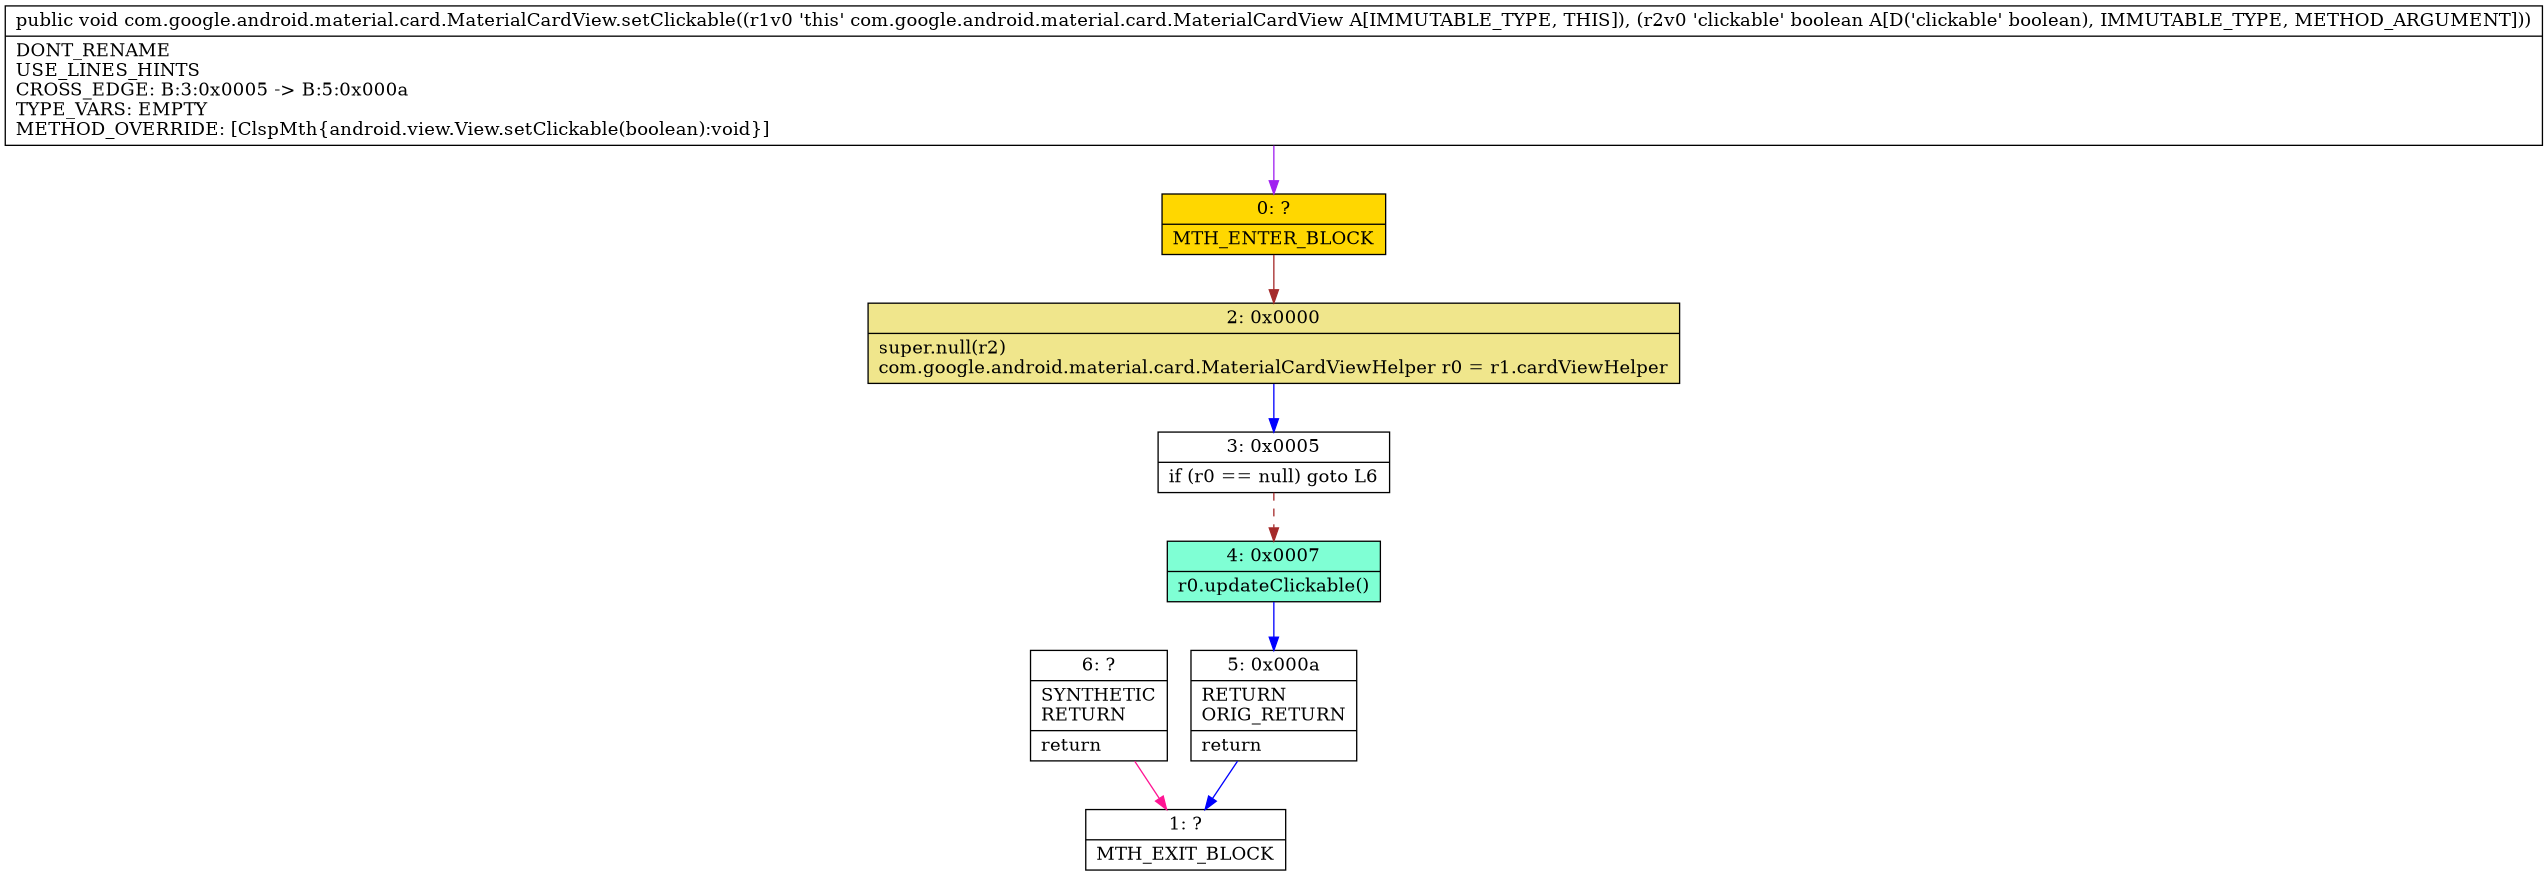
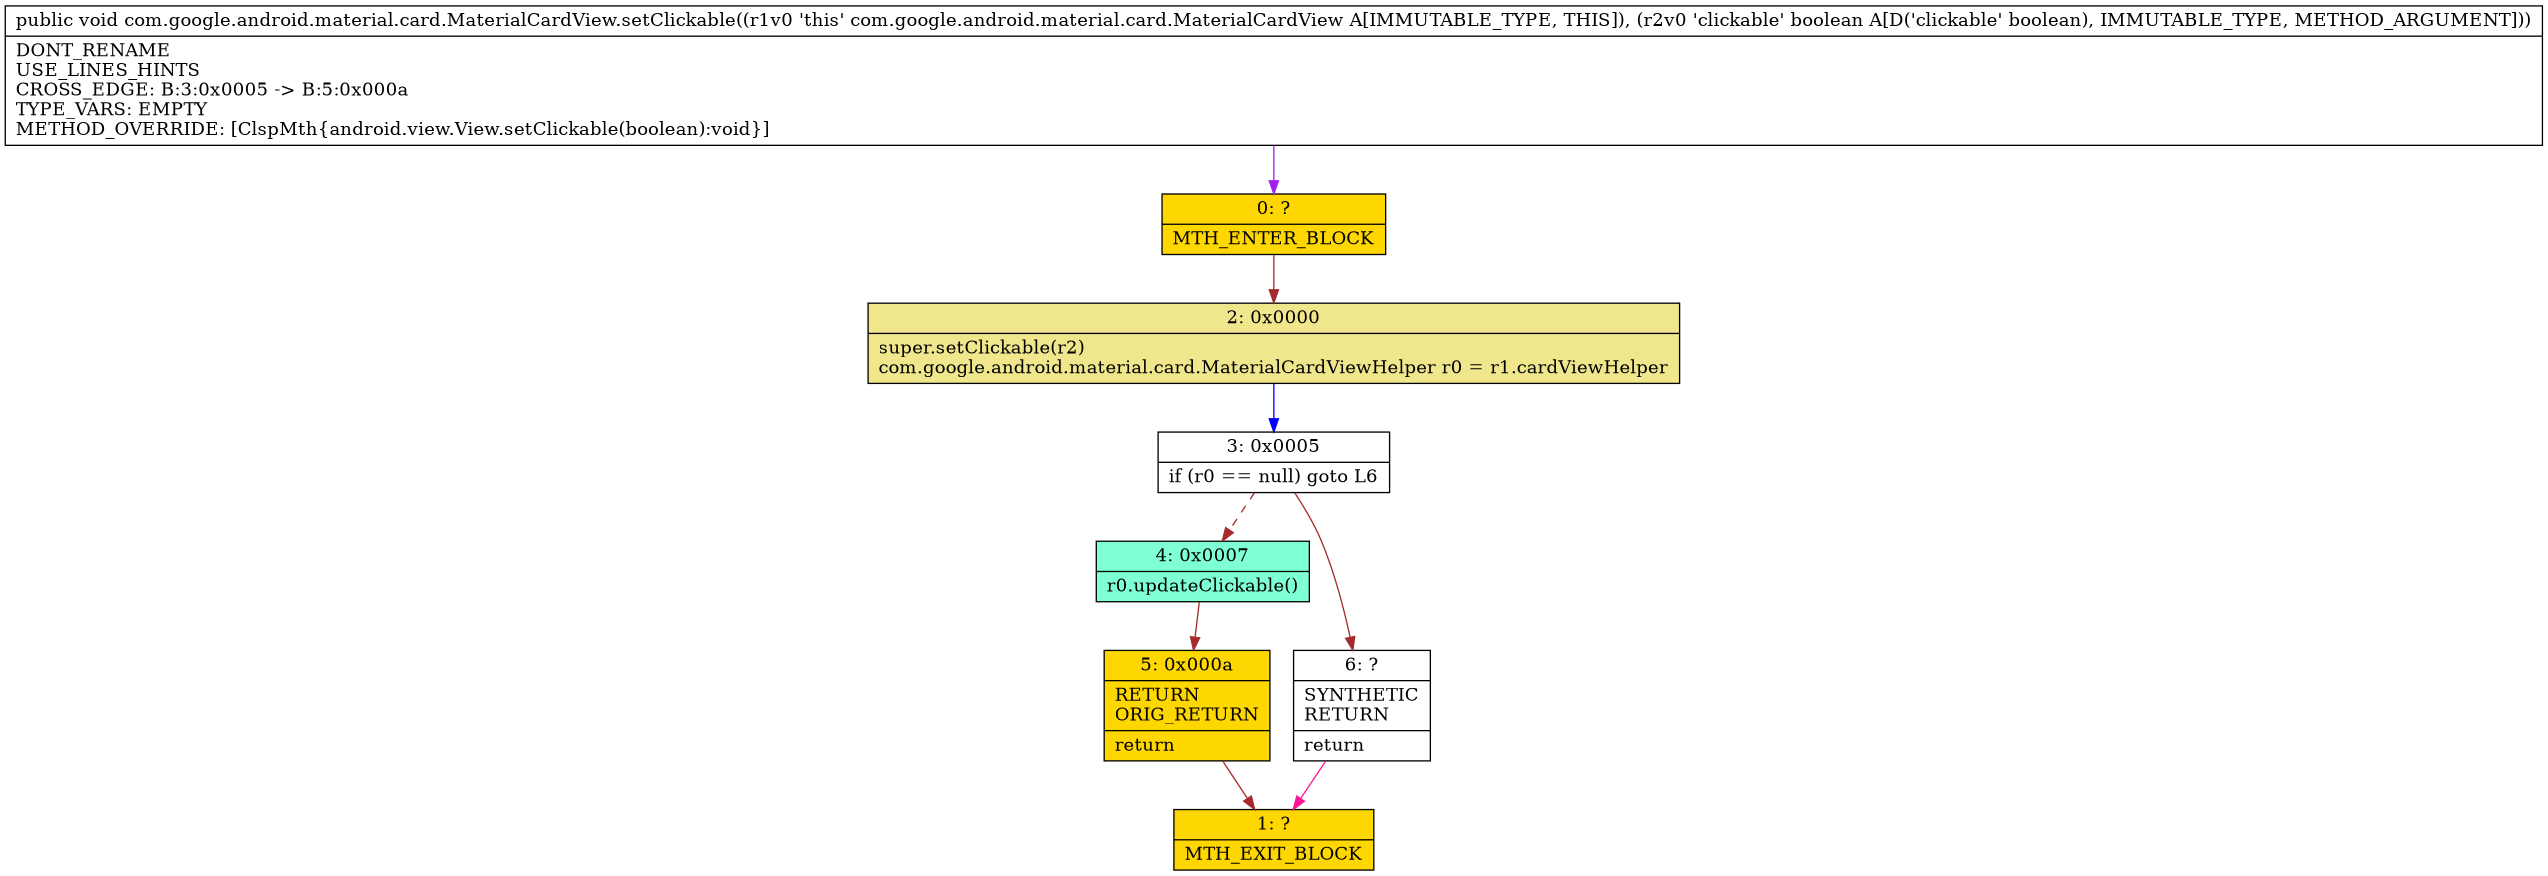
(942, 348) -> (982, 348)
none -> (1329, 562)
(1274, 620) -> (1197, 620)
(1274, 706) -> (1187, 706)
(1225, 780) -> (1235, 780)
(1186, 840) -> (1274, 840)
